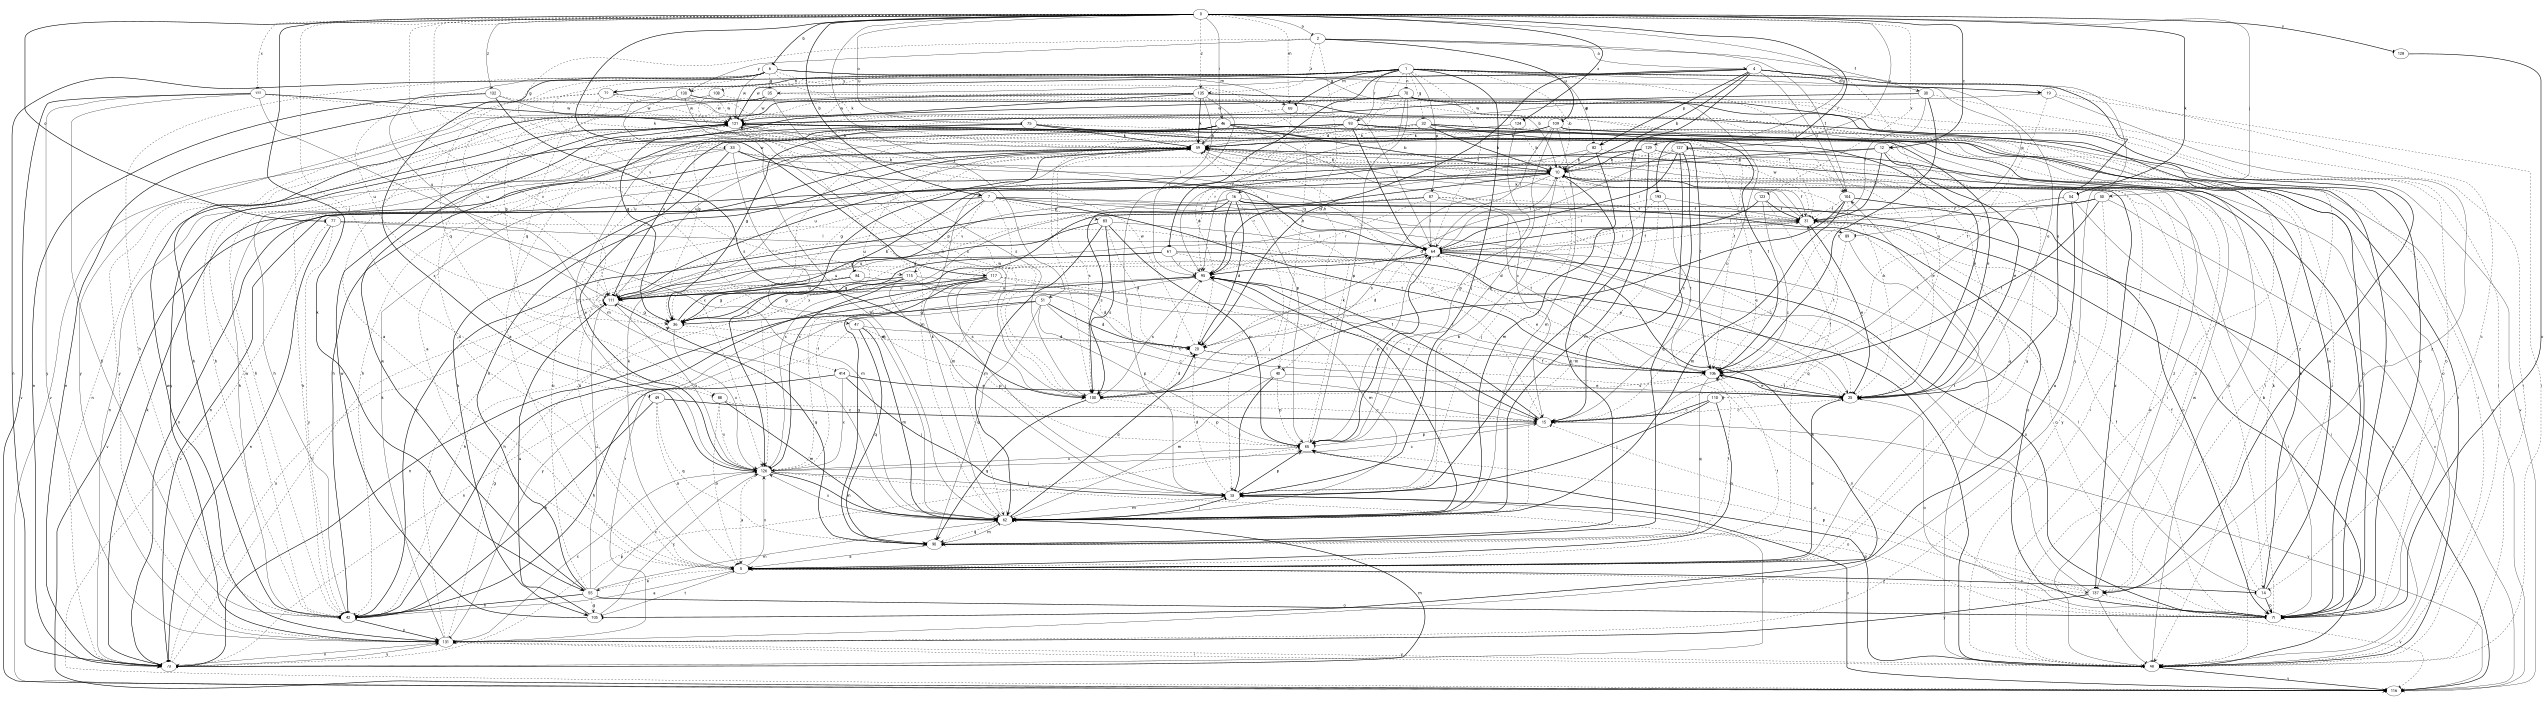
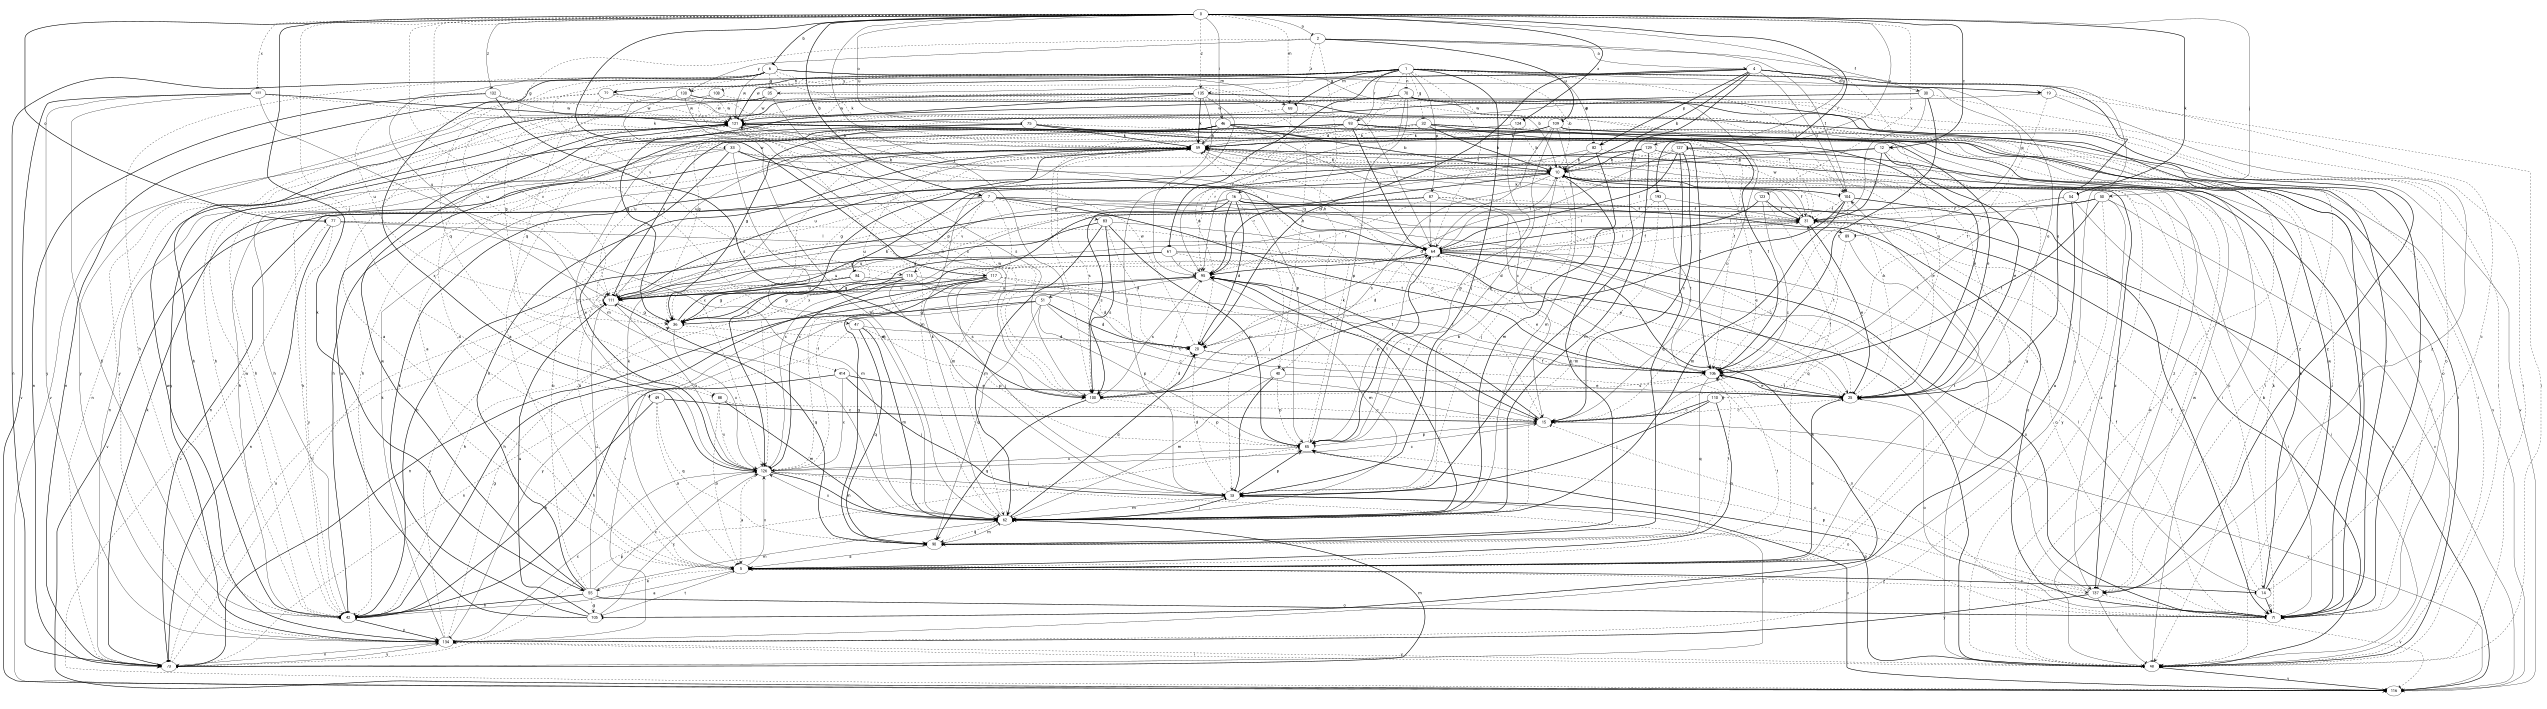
(2401, 54) -> none
(673, 203) -> (1659, 186)
(642, 220) -> (583, 216)
none -> (2101, 392)
(1008, 482) -> (1008, 482)
(446, 642) -> (446, 642)
